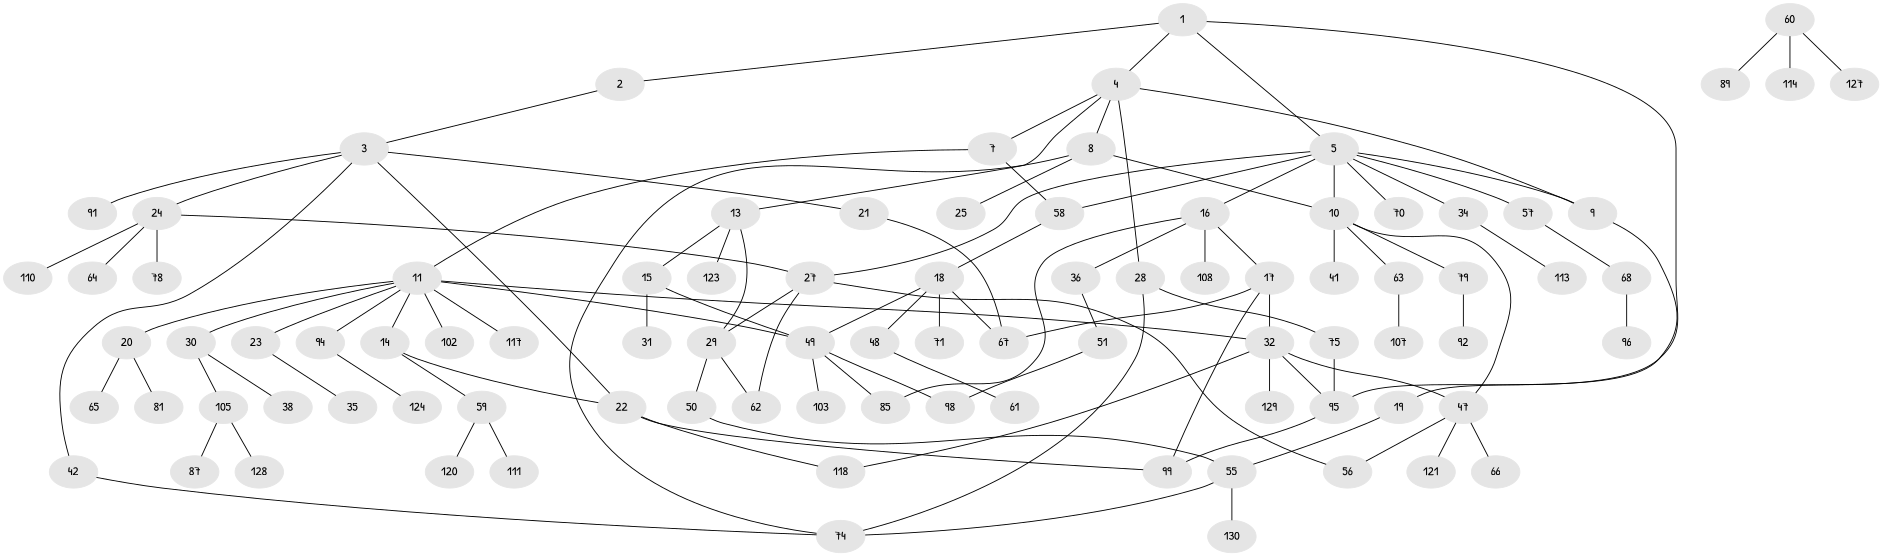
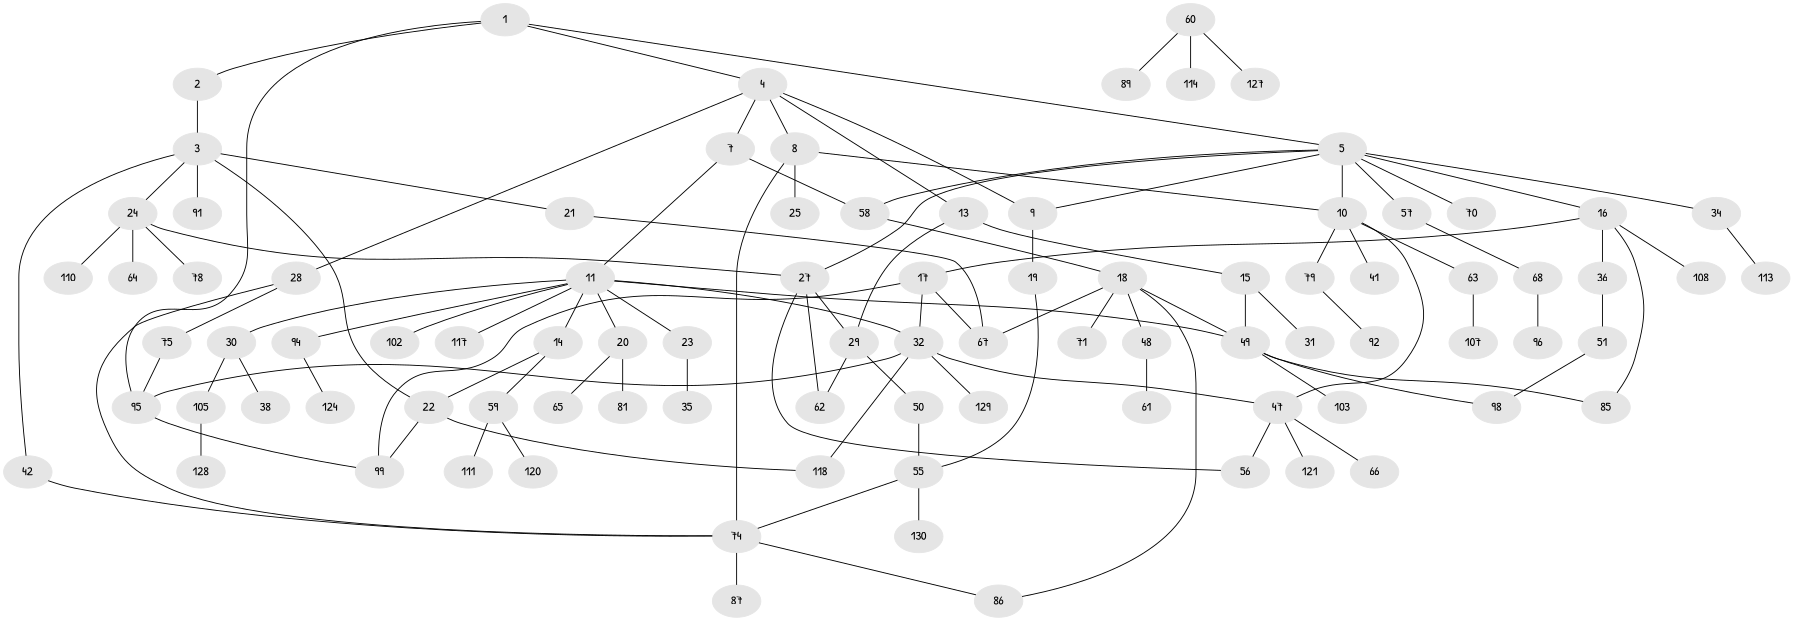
(711, 278) -> none
(209, 440) -> (737, 569)
none -> (999, 601)
